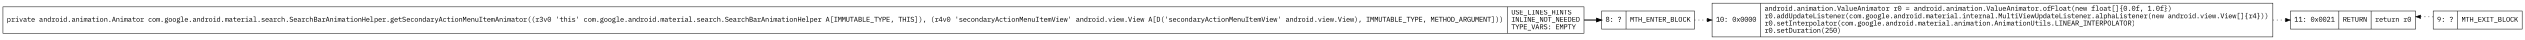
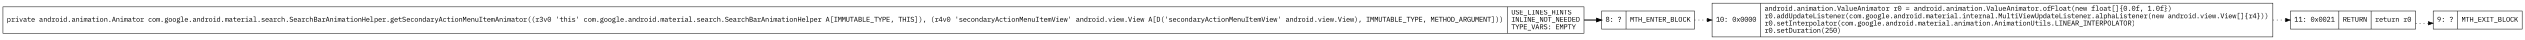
(2427, 17) -> (2422, 23)
